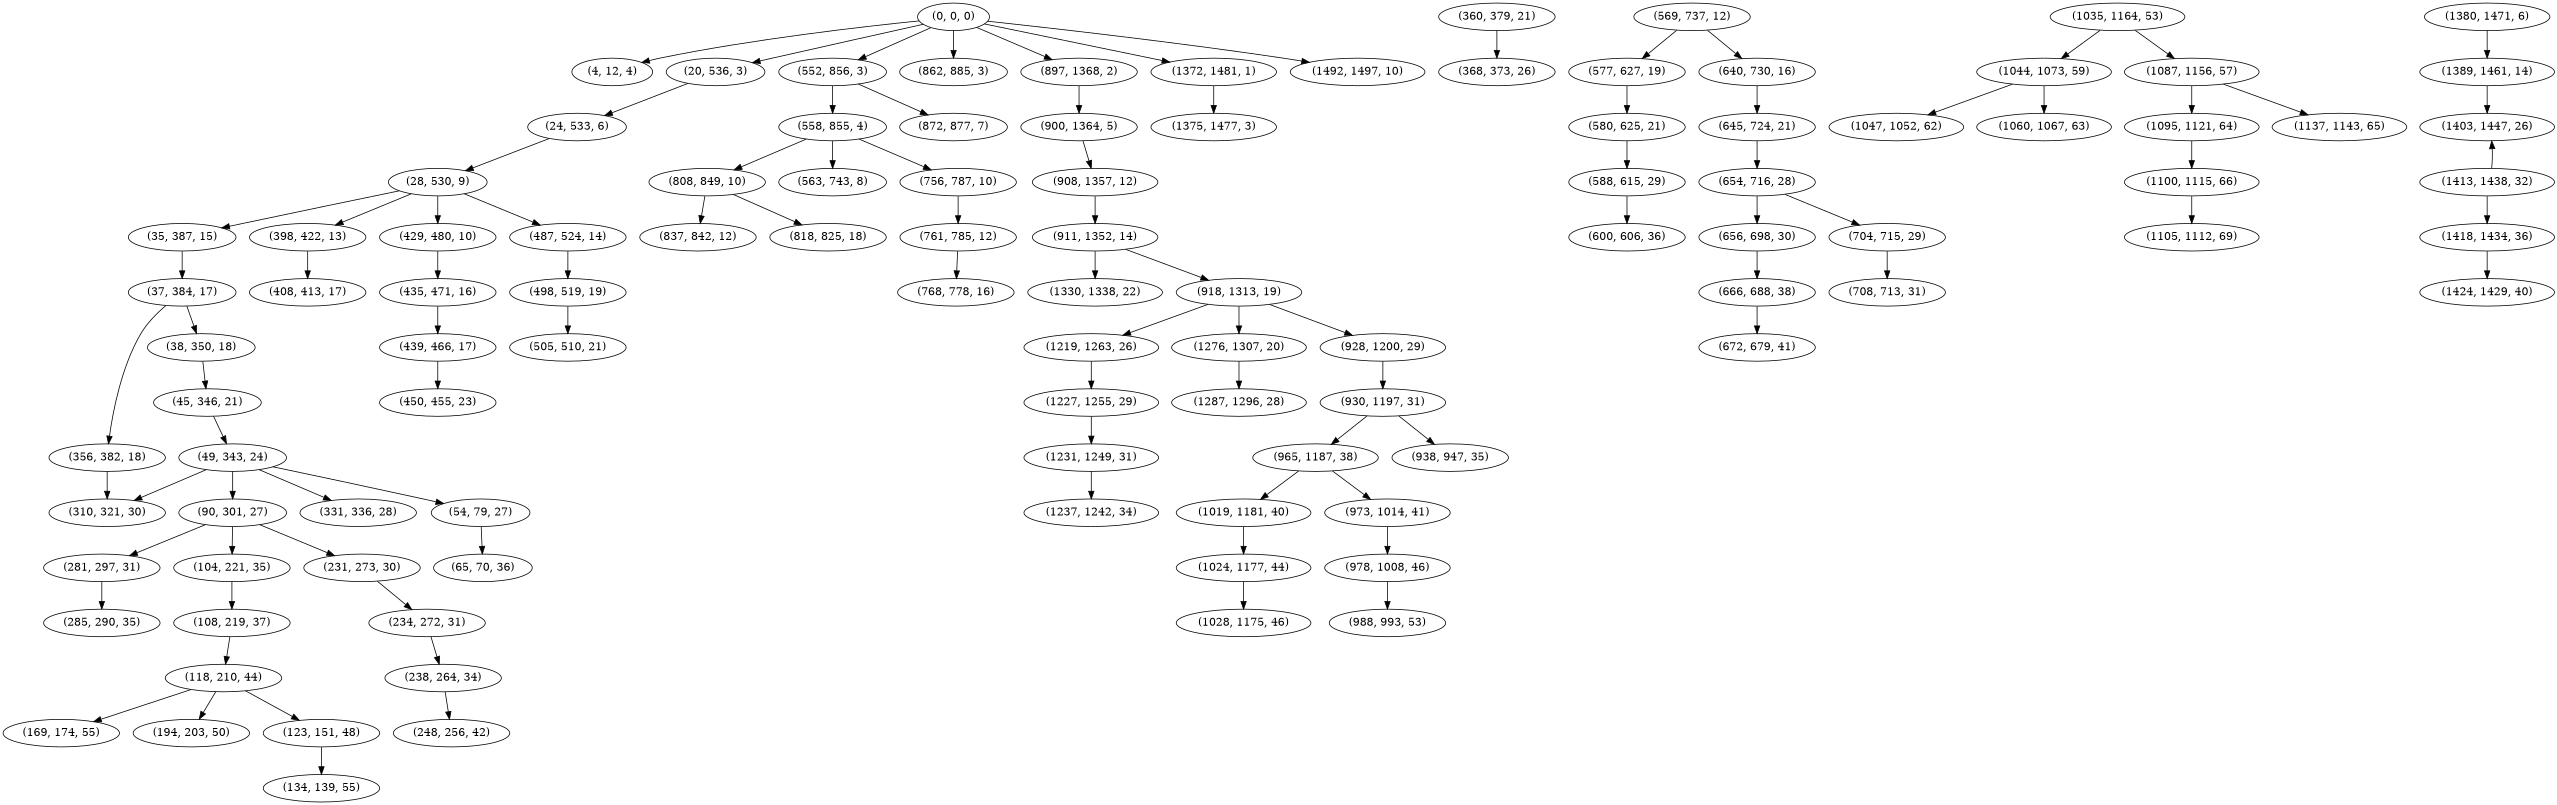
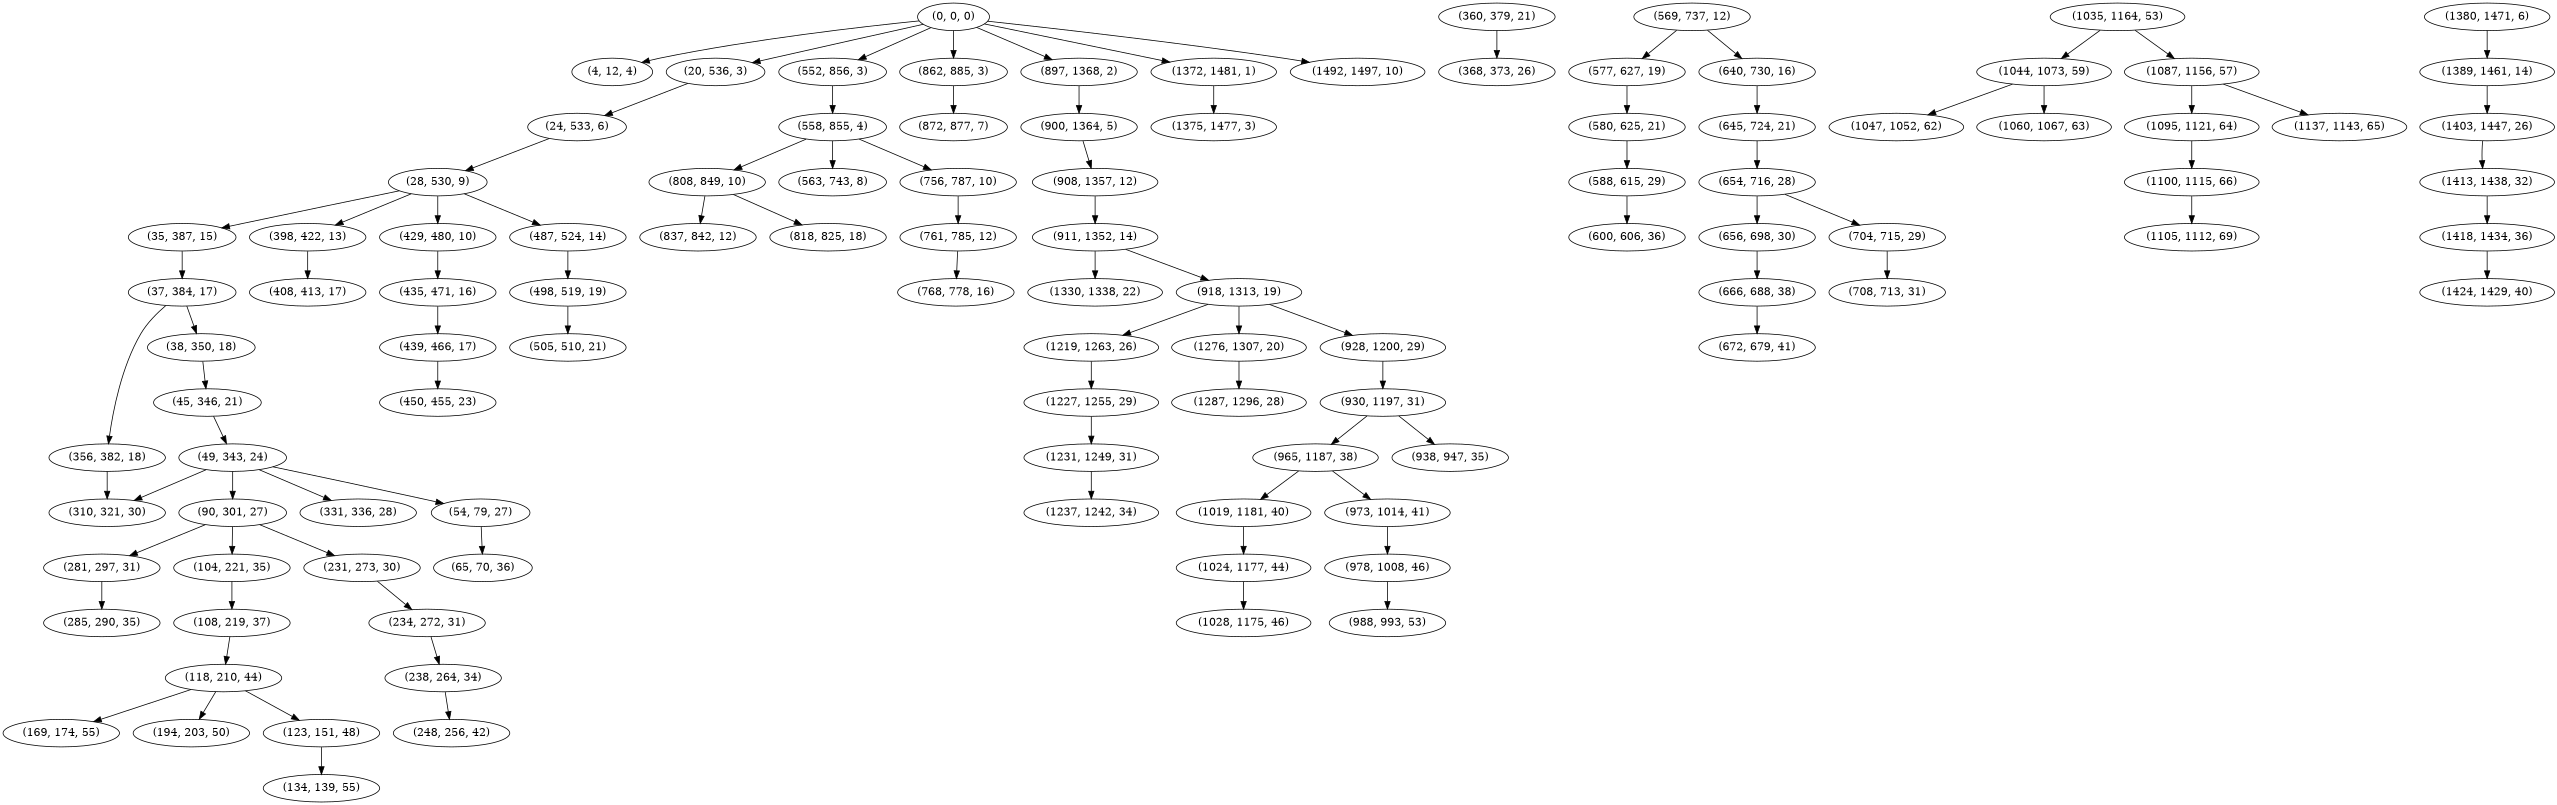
(890, 98) -> (954, 96)
(2492, 159) -> (2482, 151)
